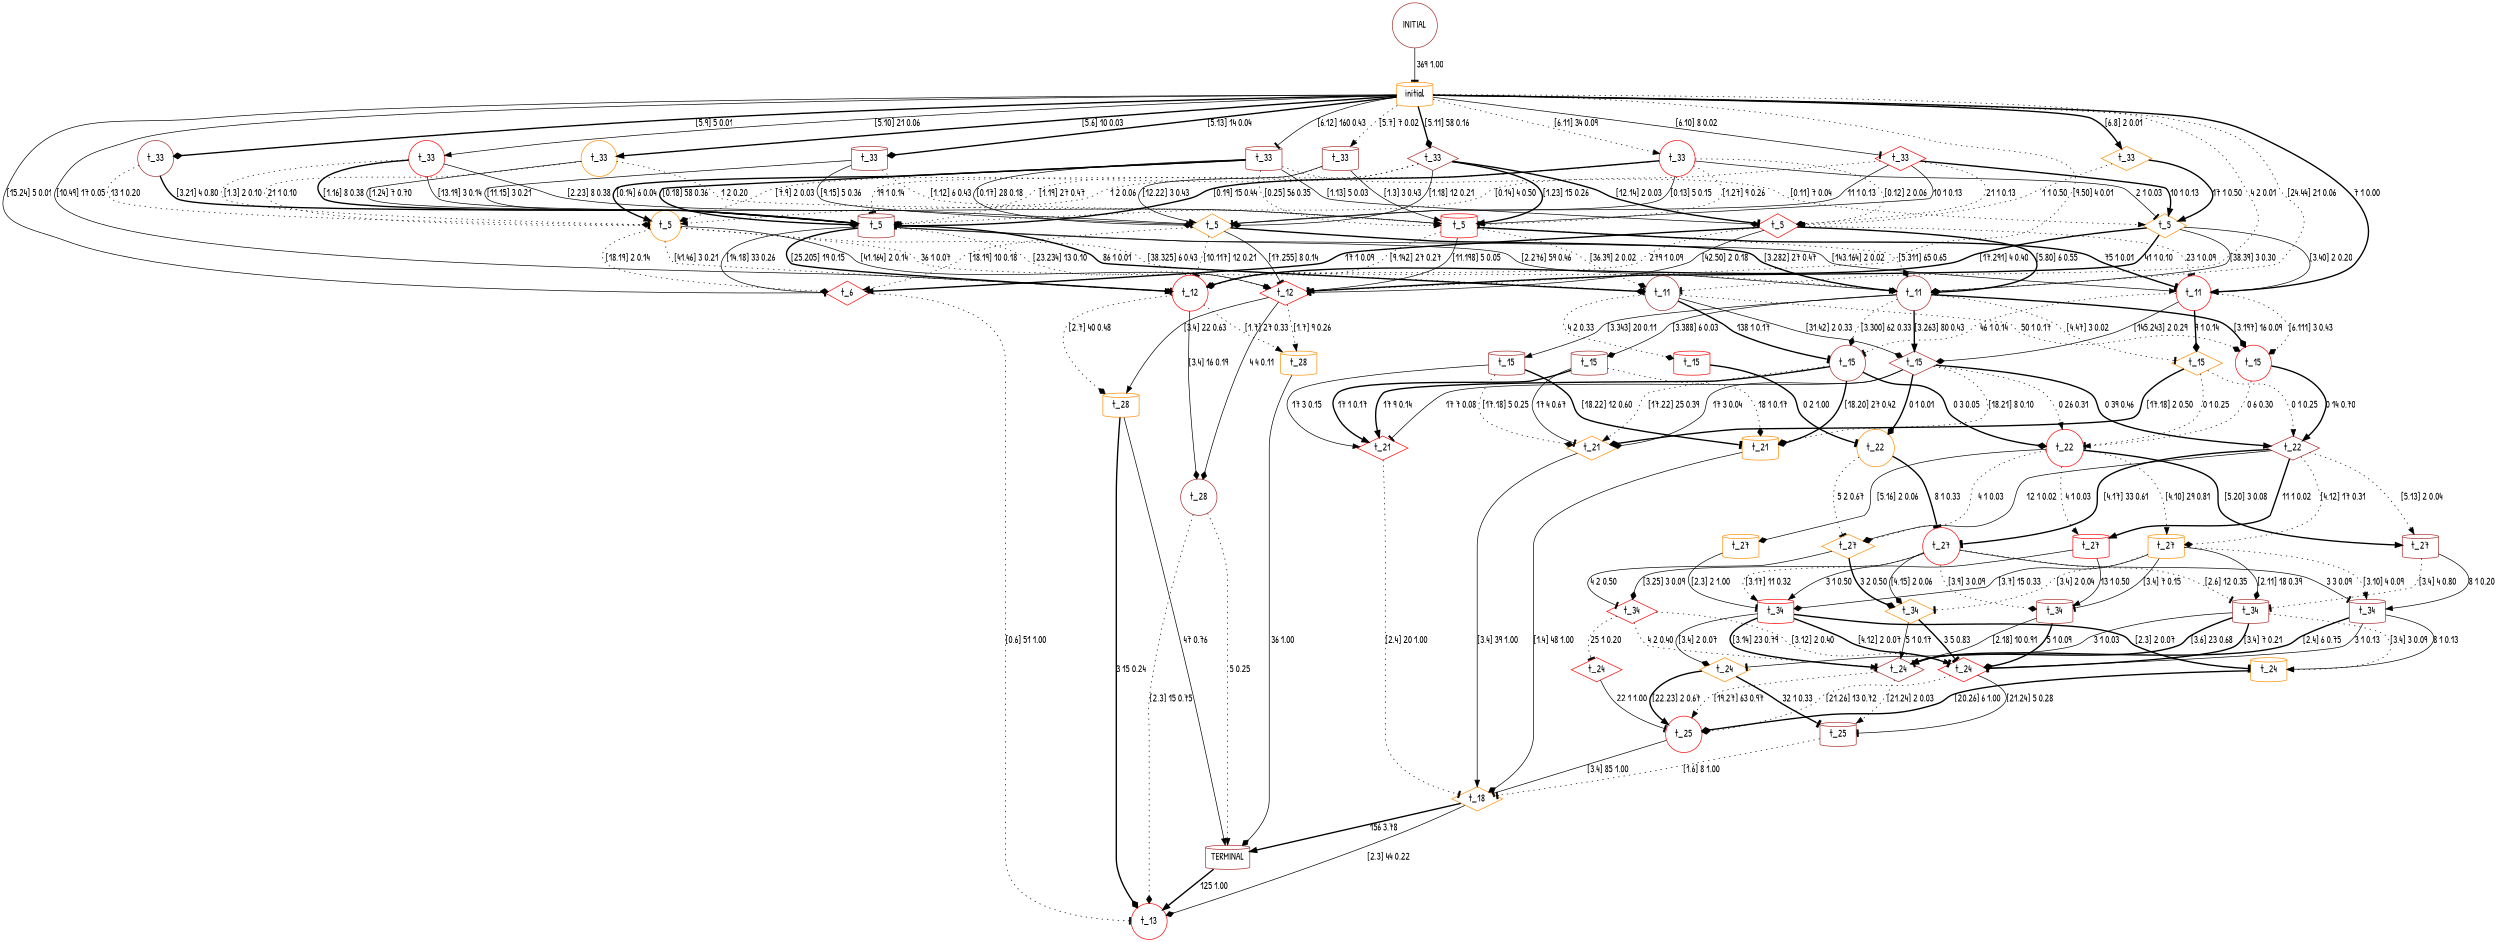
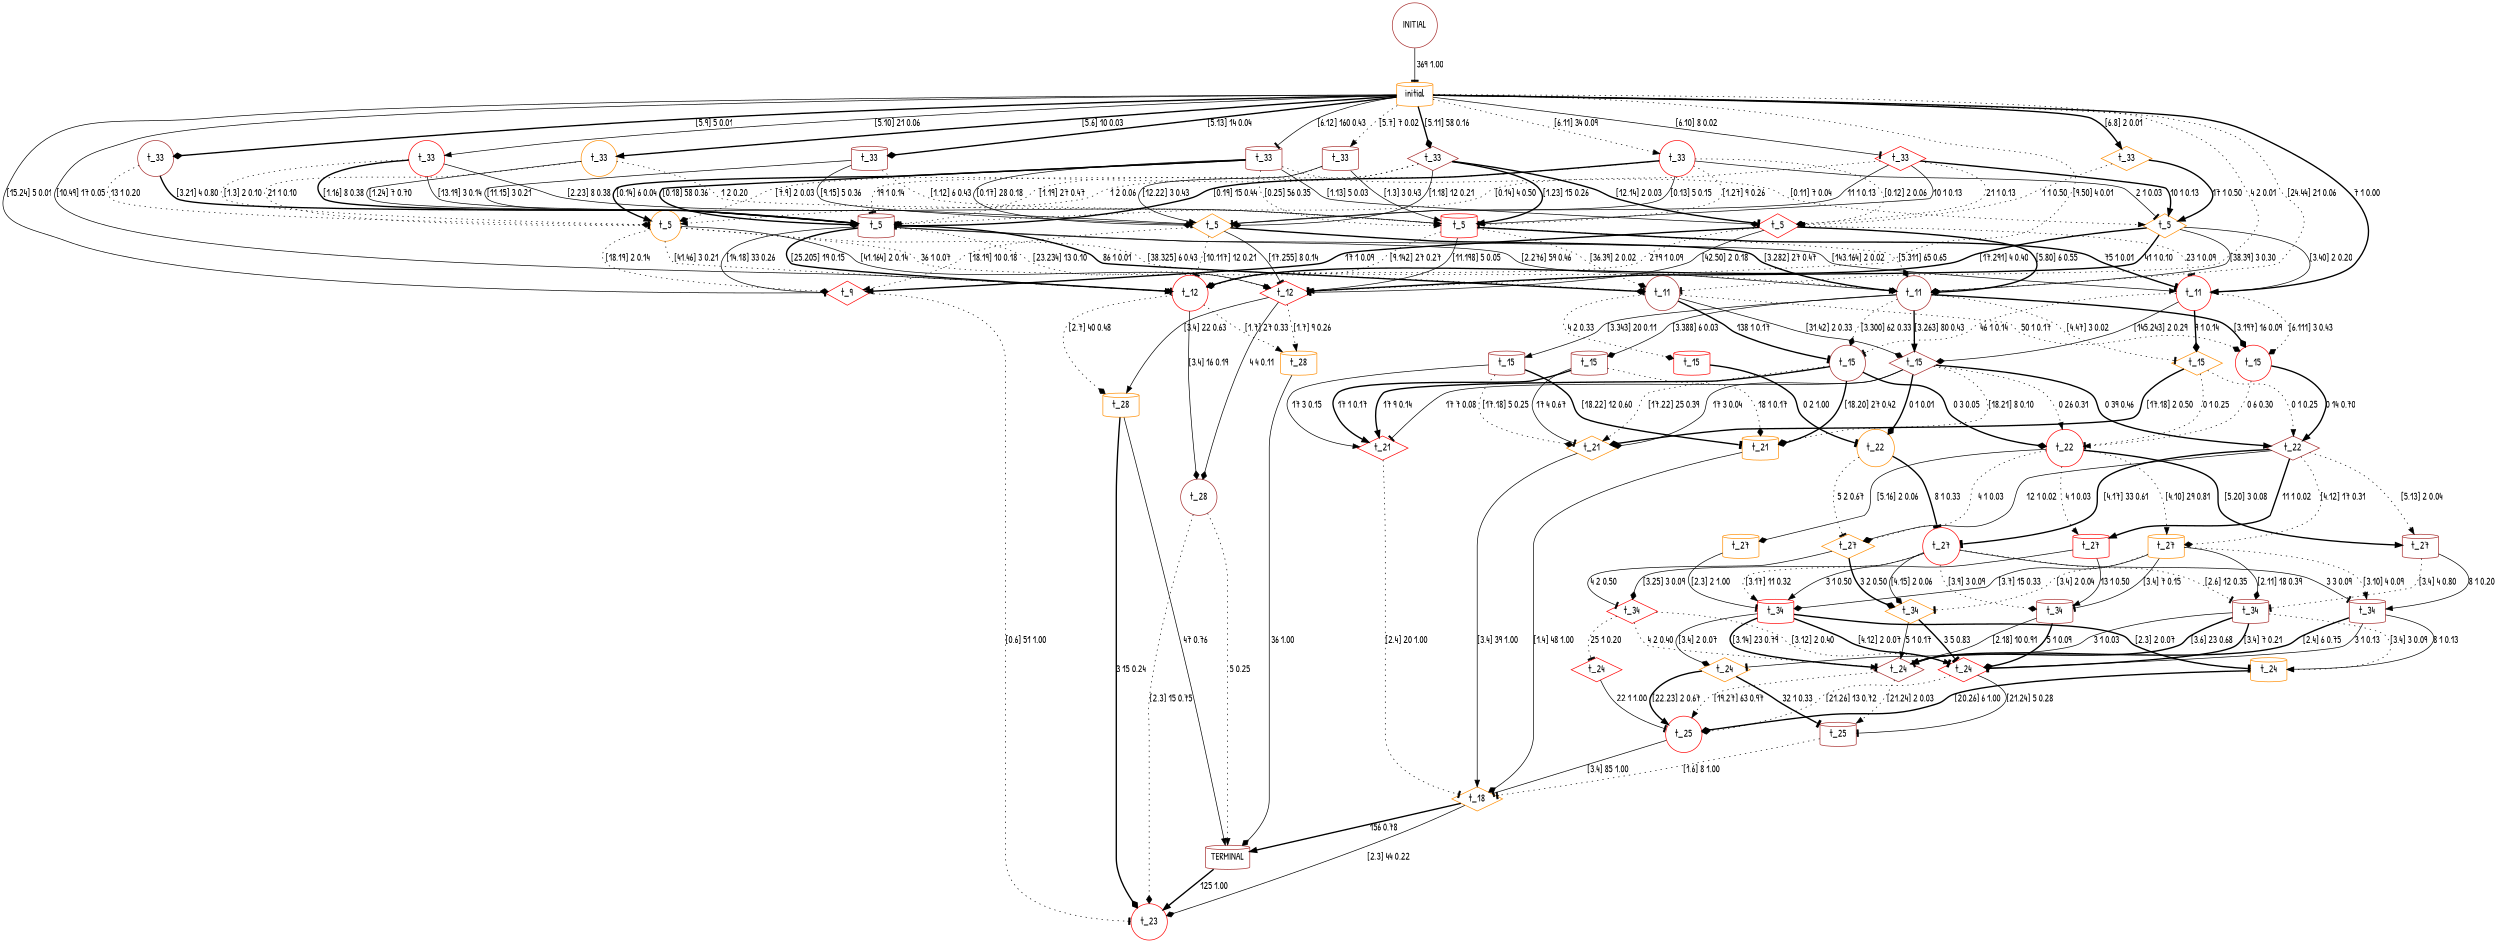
(847, 293) -> (847, 293)
(1383, 828) -> (1383, 828)
(1149, 921) -> (1149, 922)
